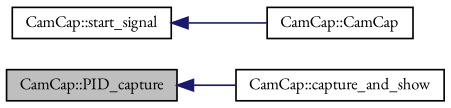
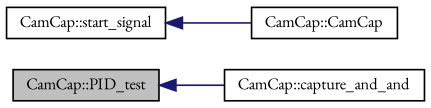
(92, 85) -> (86, 85)
(340, 85) -> (324, 85)
